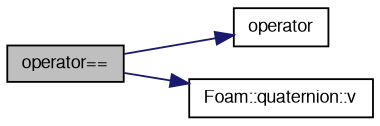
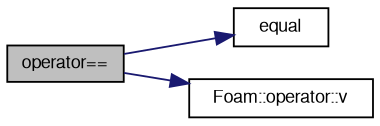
(281, 27) -> (281, 27)
(281, 98) -> (281, 98)
